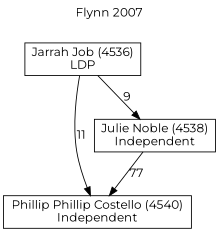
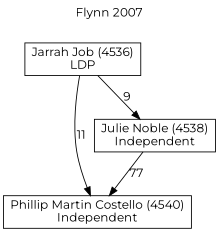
(97, 212) -> (97, 212)
